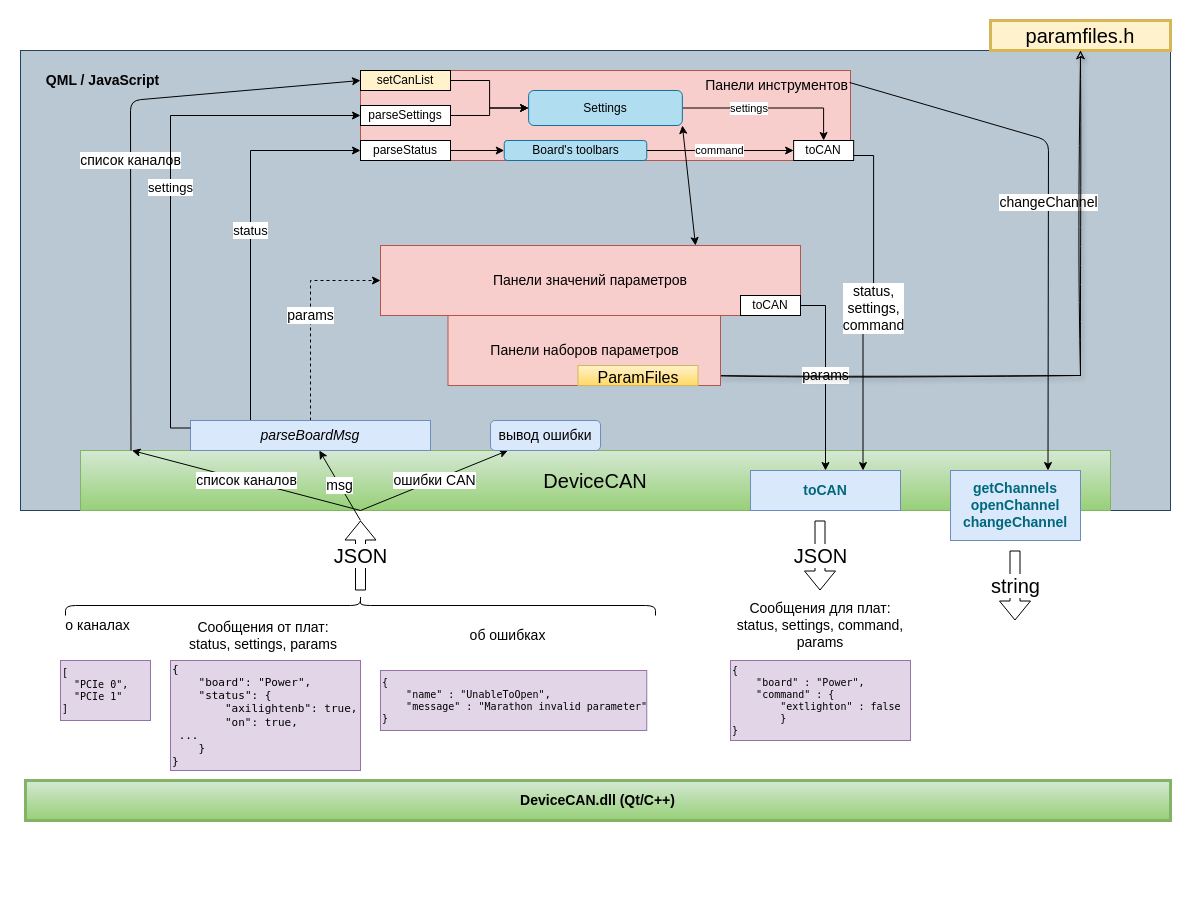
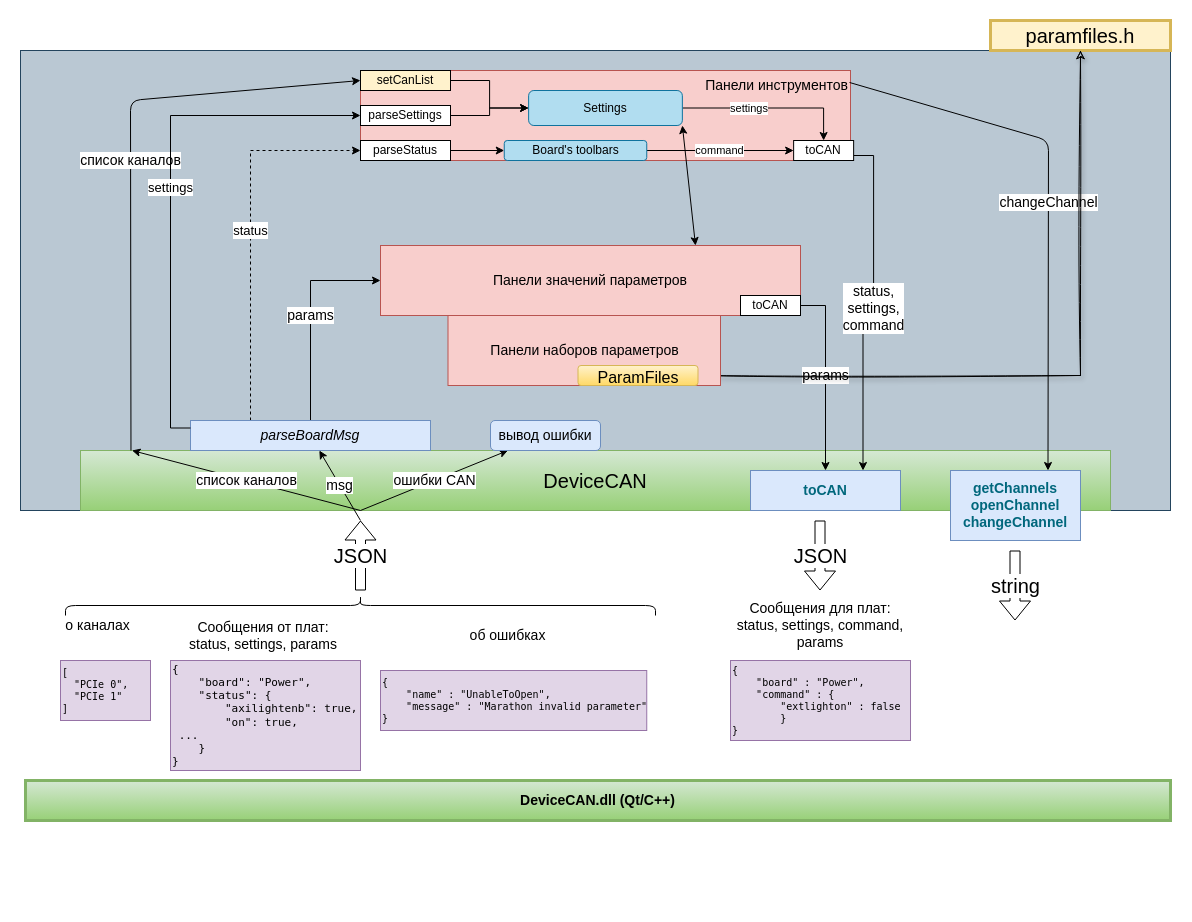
(103, 81) -> none
(251, 329) -> (251, 329)
(311, 371) -> (311, 371)
(638, 376) -> (638, 376)
